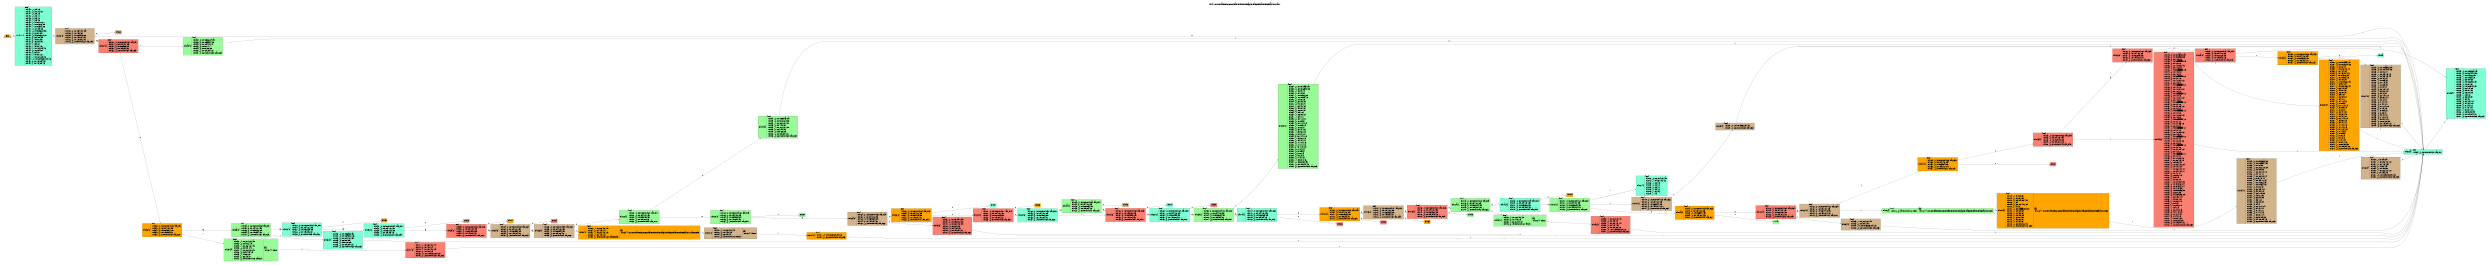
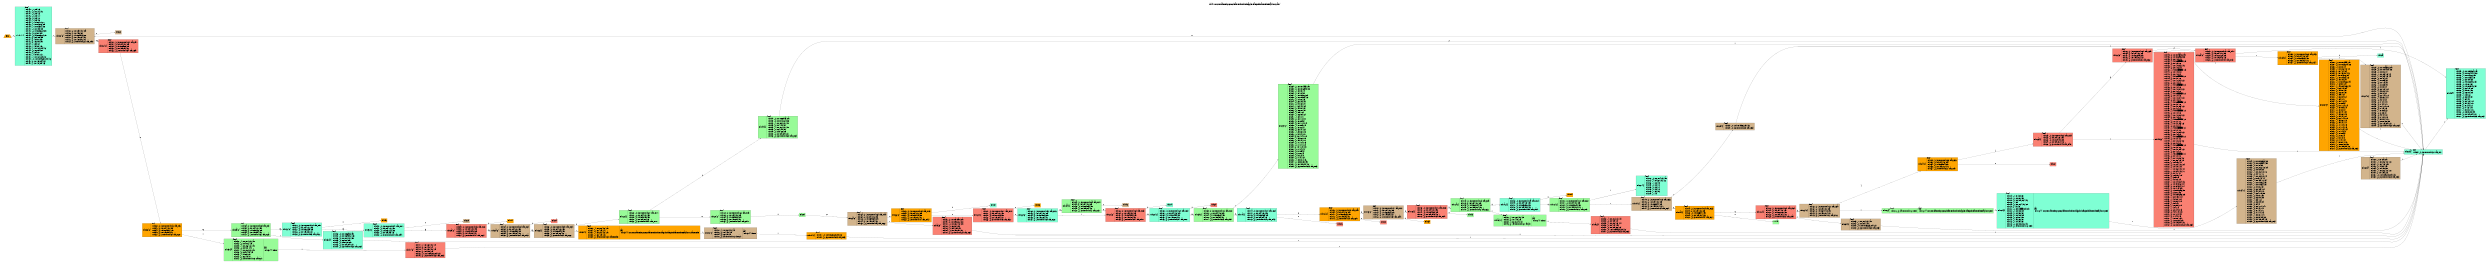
(203, 46) -> none
(2053, 211) -> (2053, 211)
(1632, 212) -> (1673, 208)
(799, 219) -> (826, 216)
